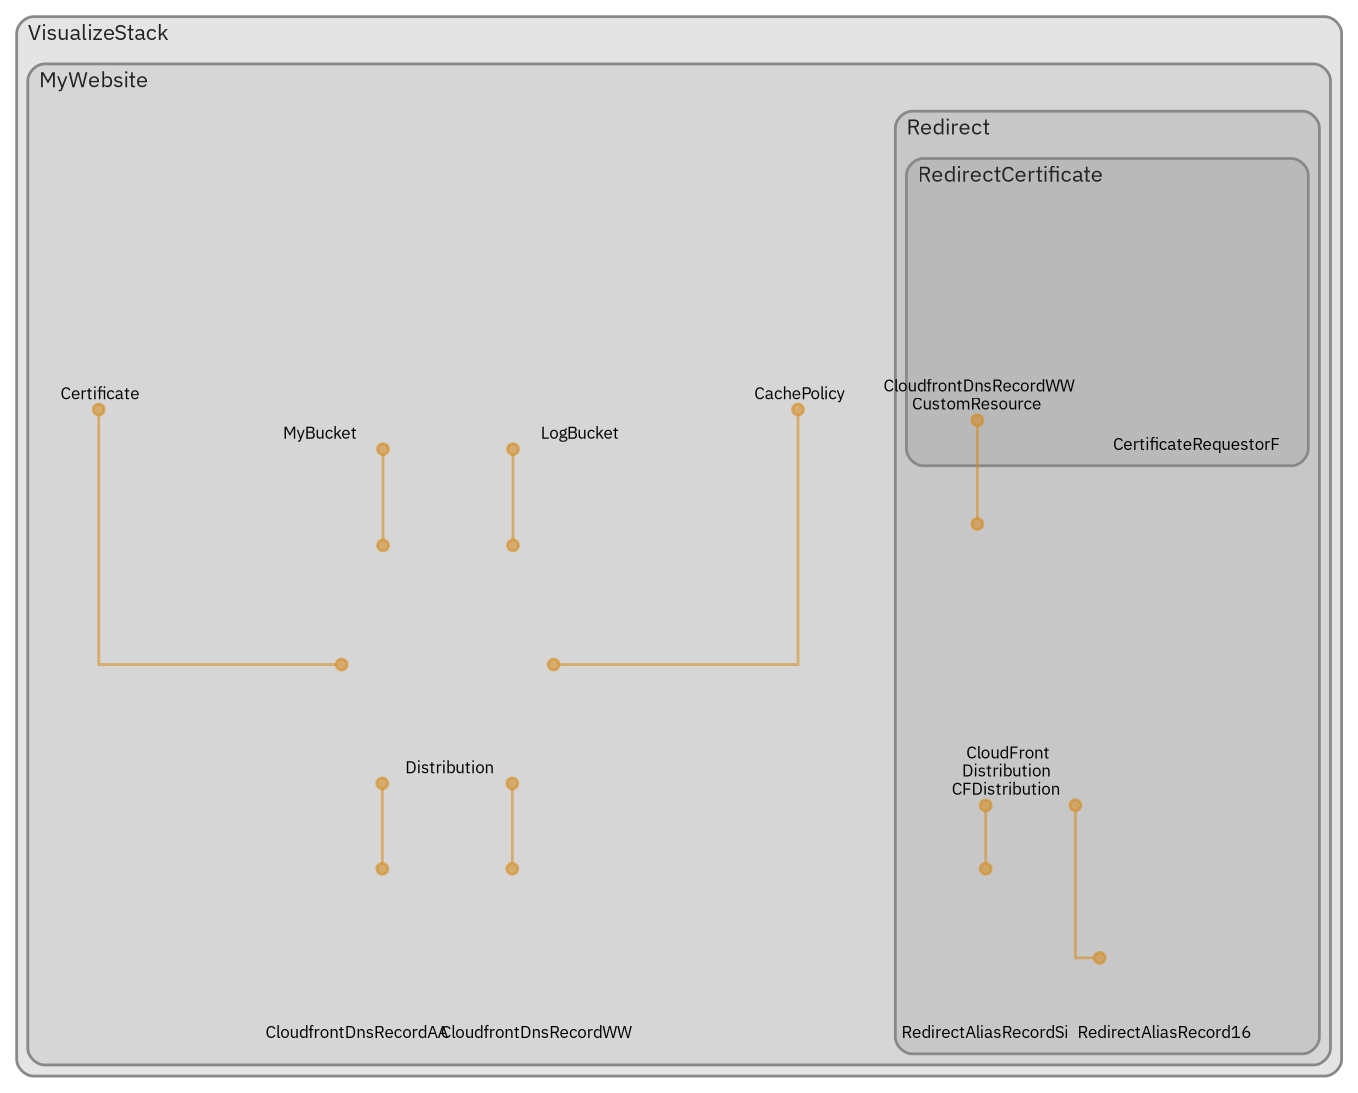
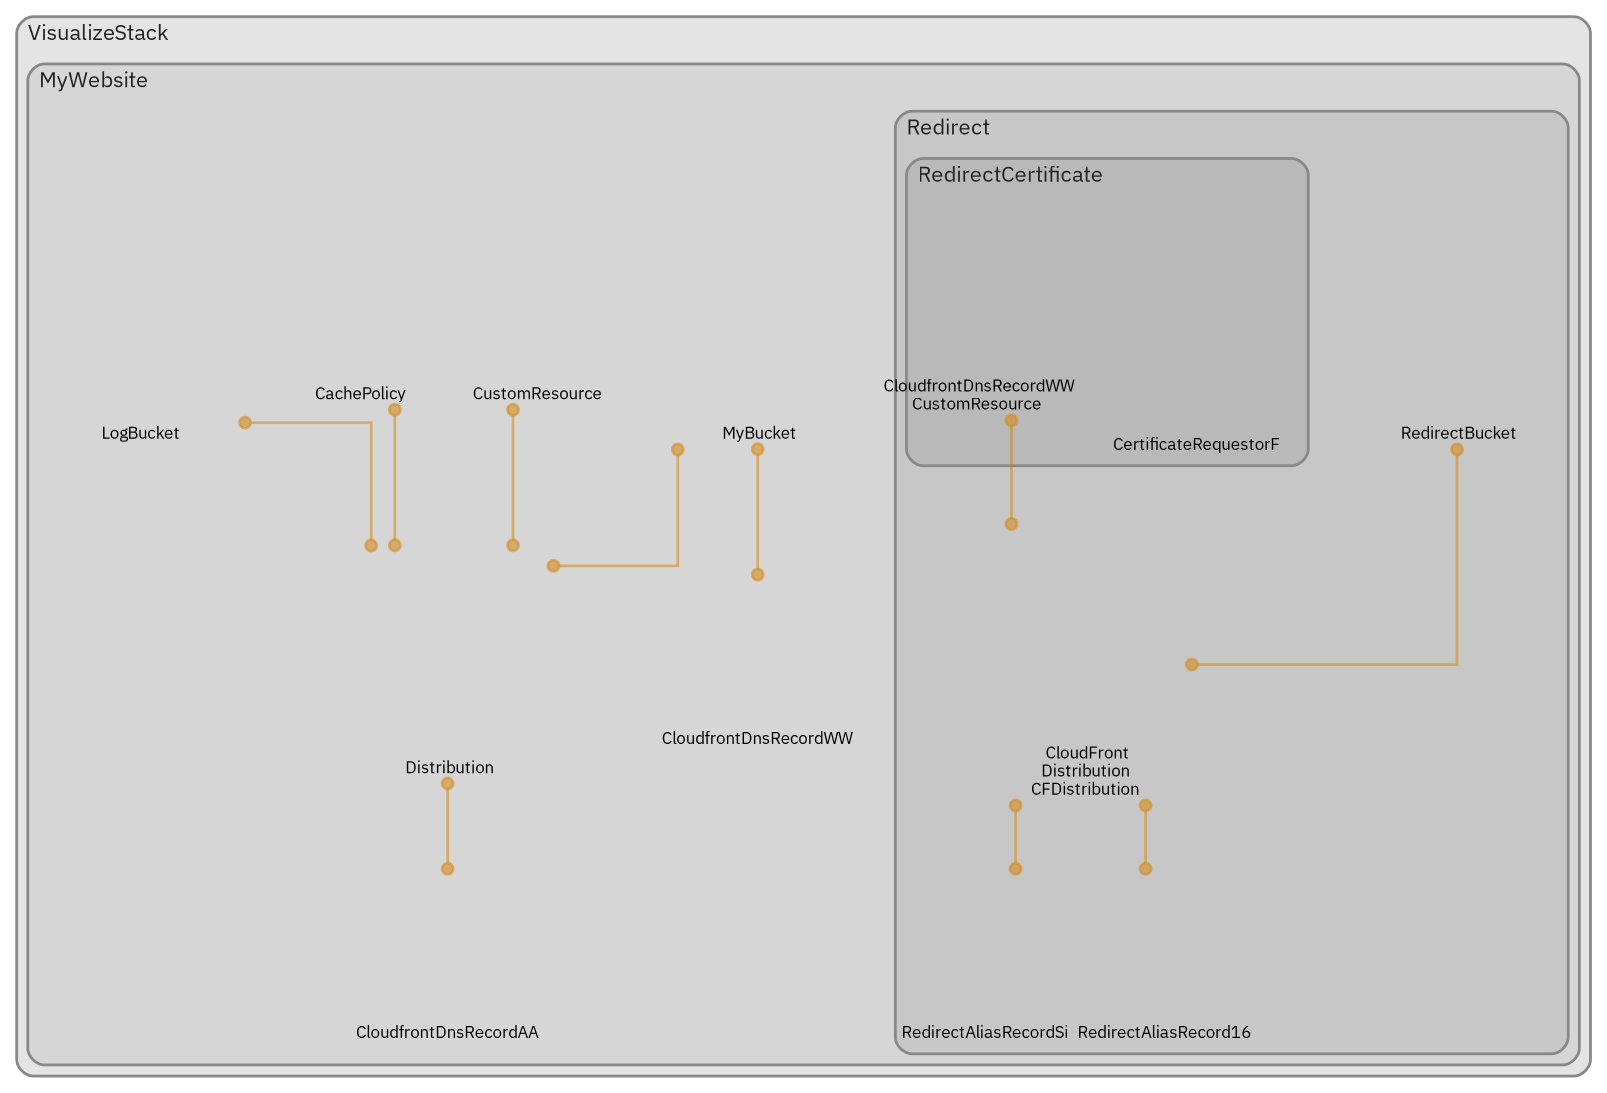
(99, 330) -> (538, 330)
none -> (1457, 330)
(512, 826) -> (758, 512)
